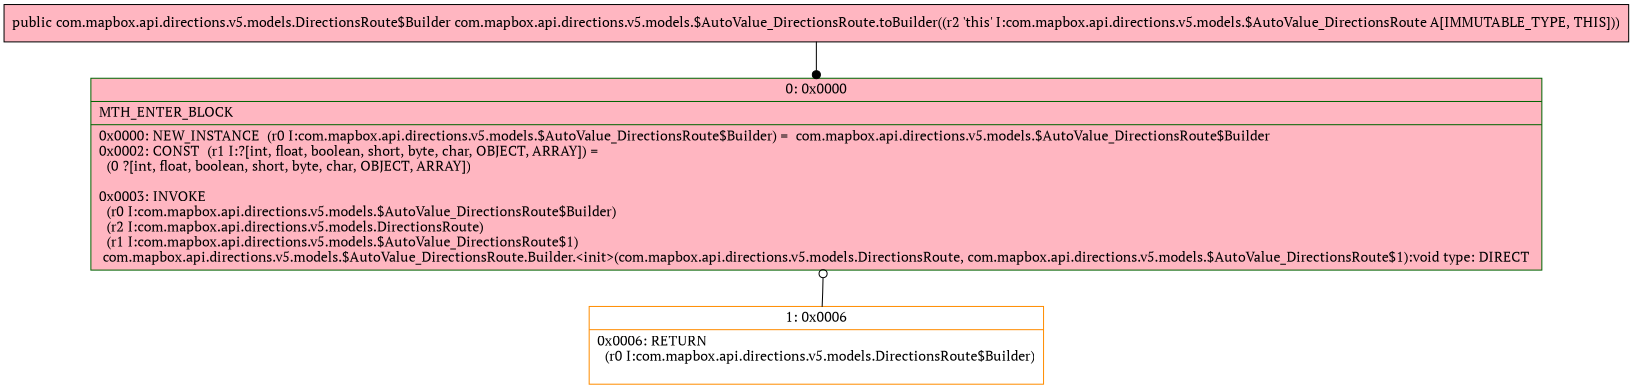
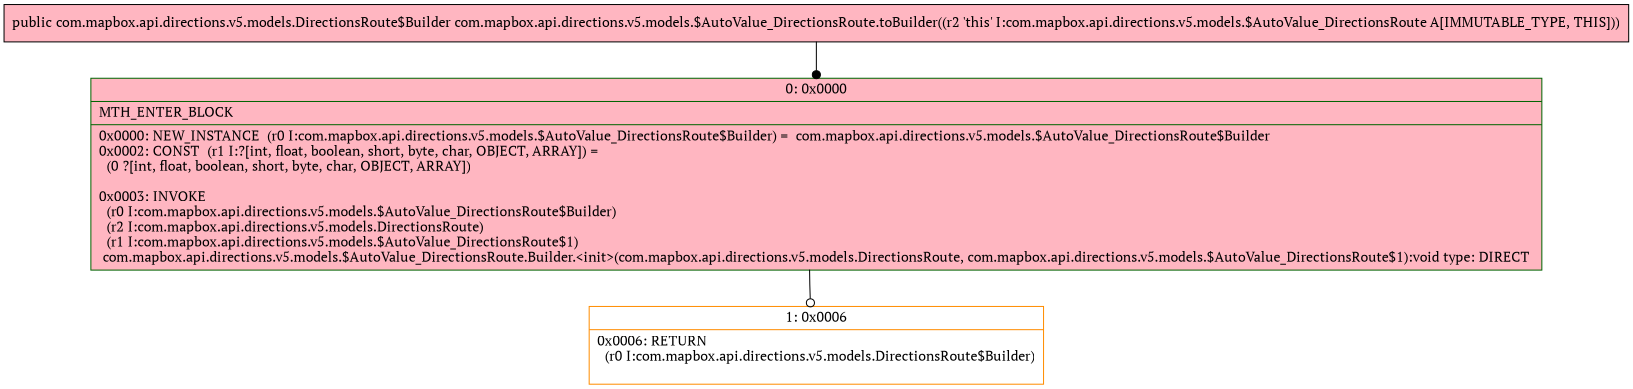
(823, 292) -> (810, 284)
